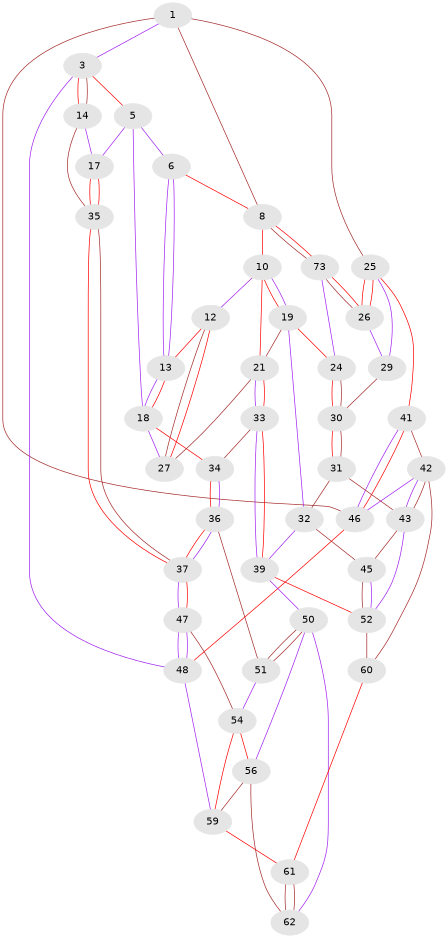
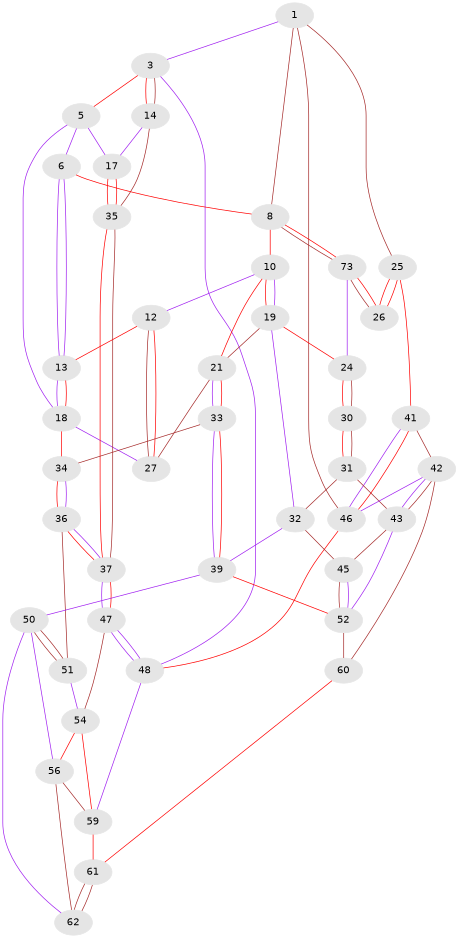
(387, 368) -> none
